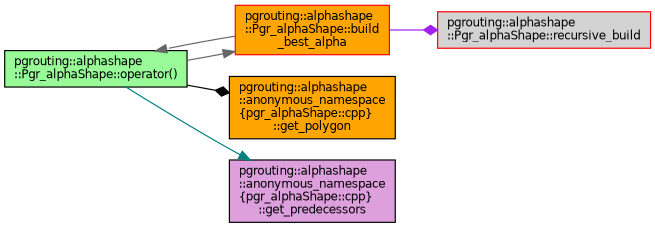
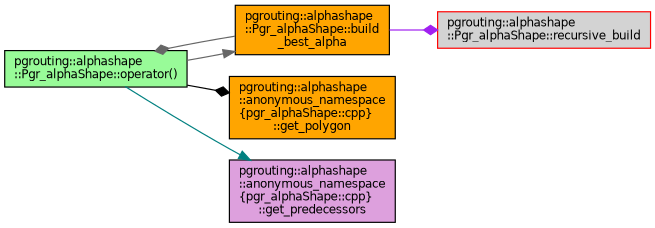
(312, 30) -> (312, 30)
(202, 42) -> (202, 42)
